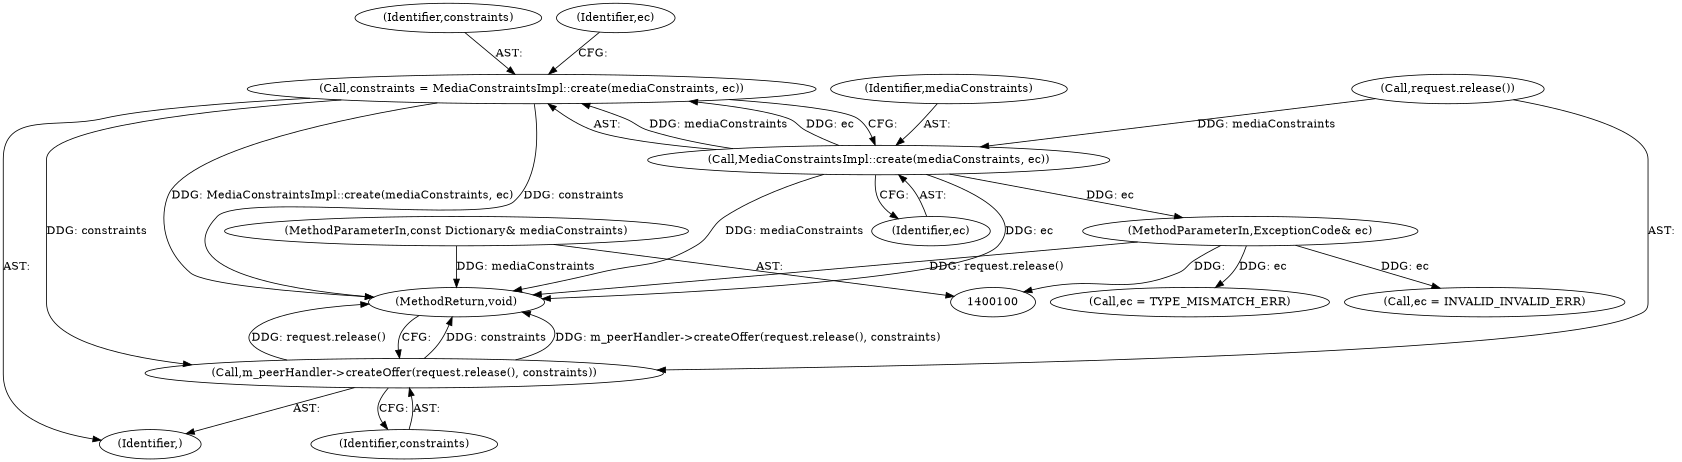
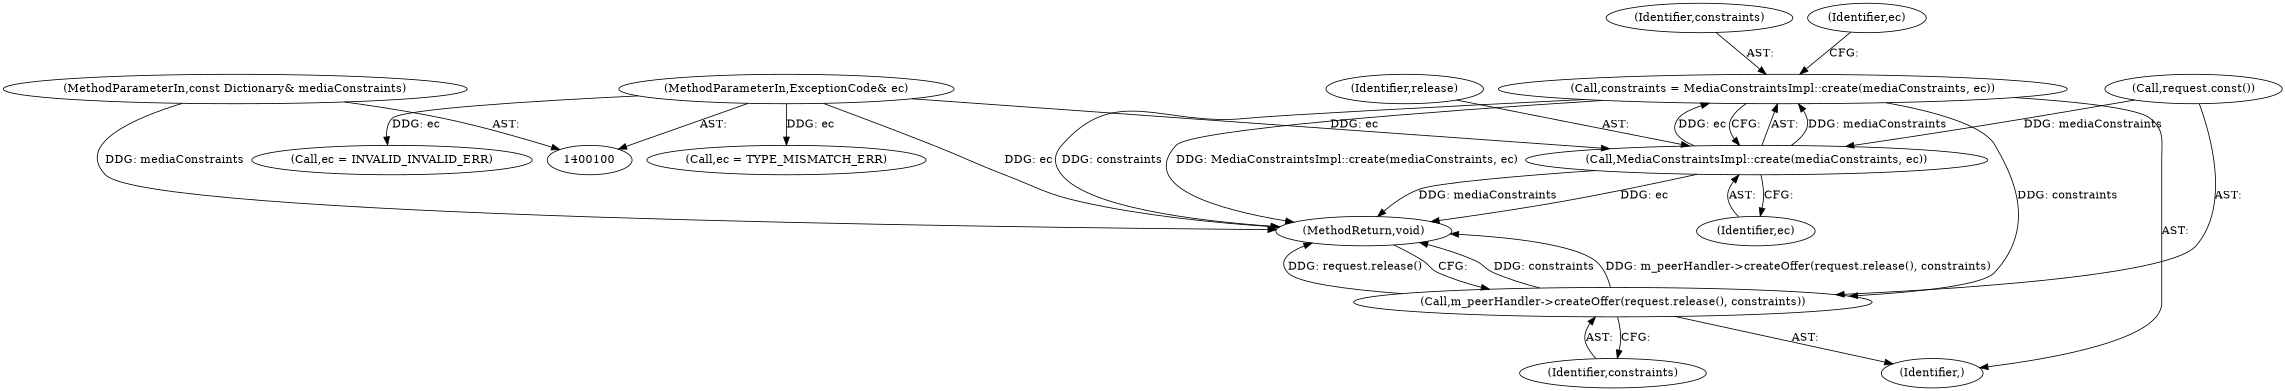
(949, 89) -> (1405, 89)
(1448, 89) -> (2194, 89)
(1062, 195) -> (1257, 123)
(997, 267) -> (1029, 160)
(1212, 267) -> (715, 125)
